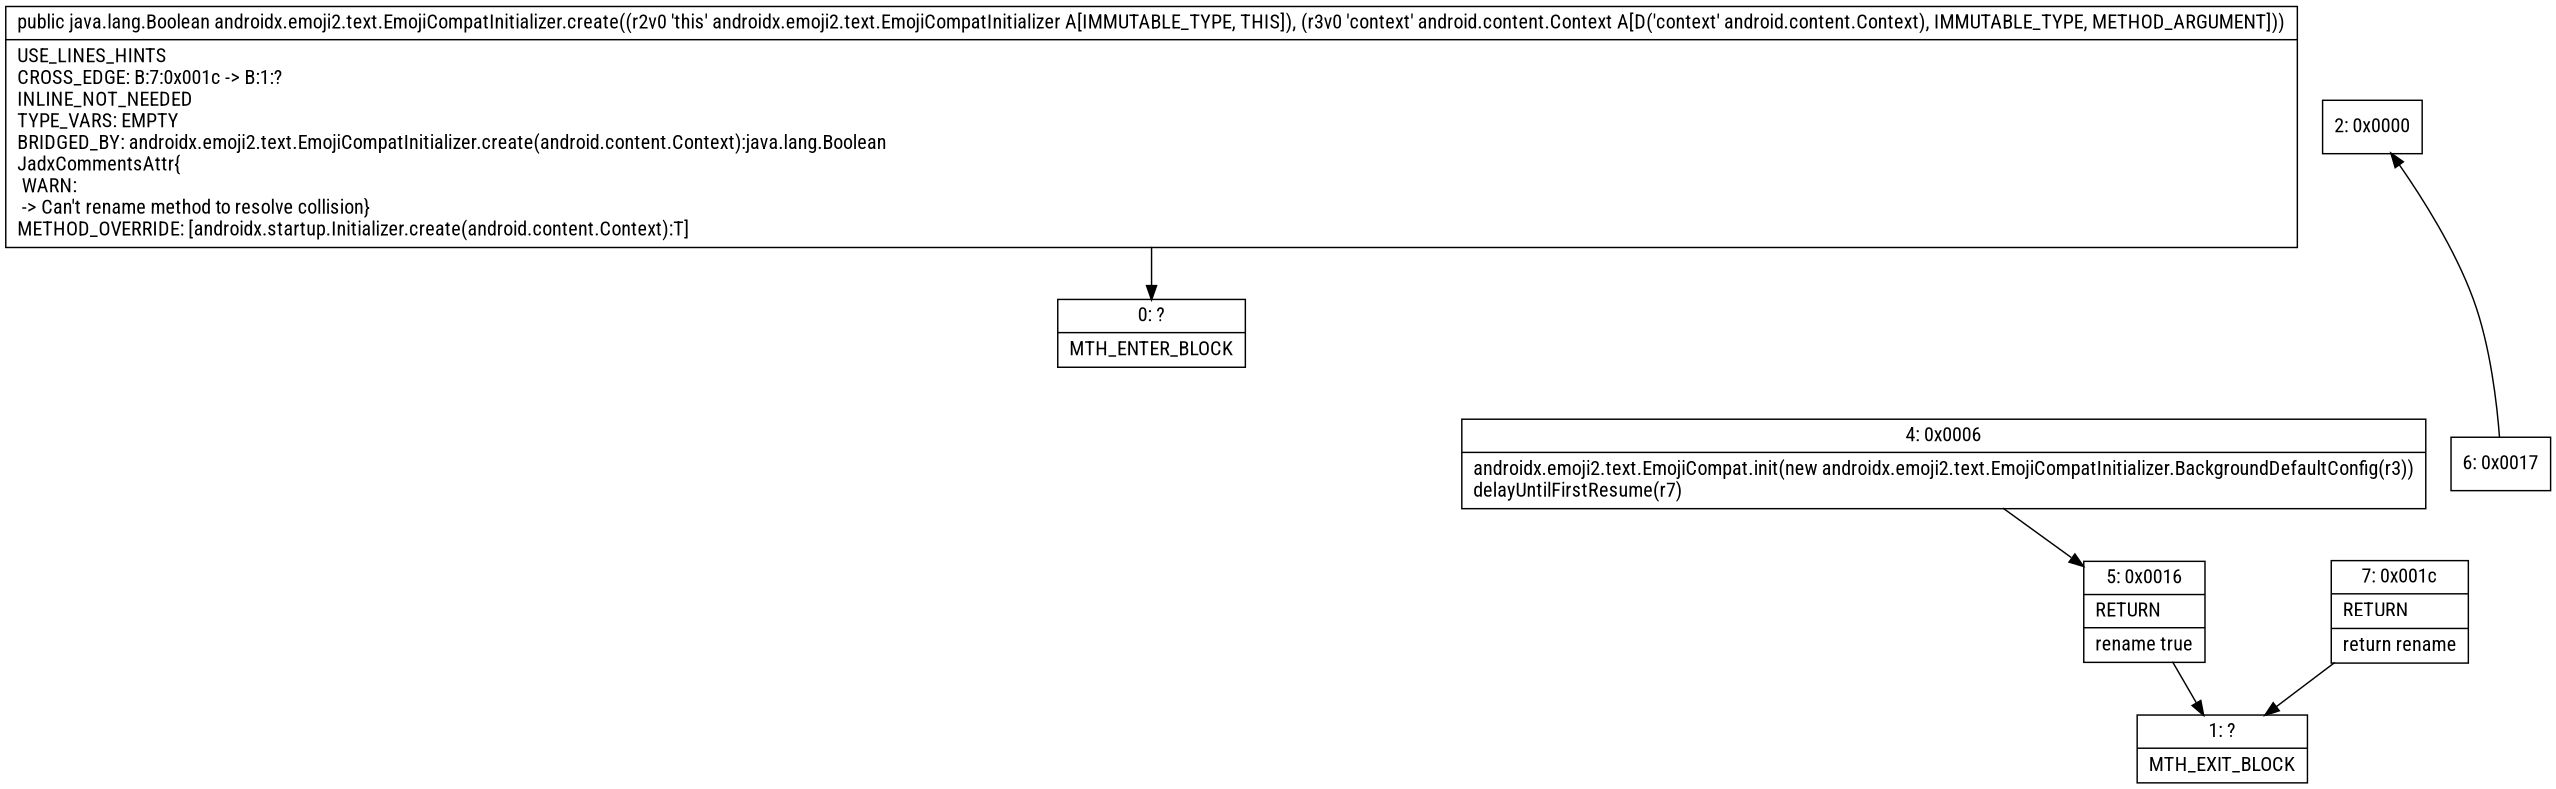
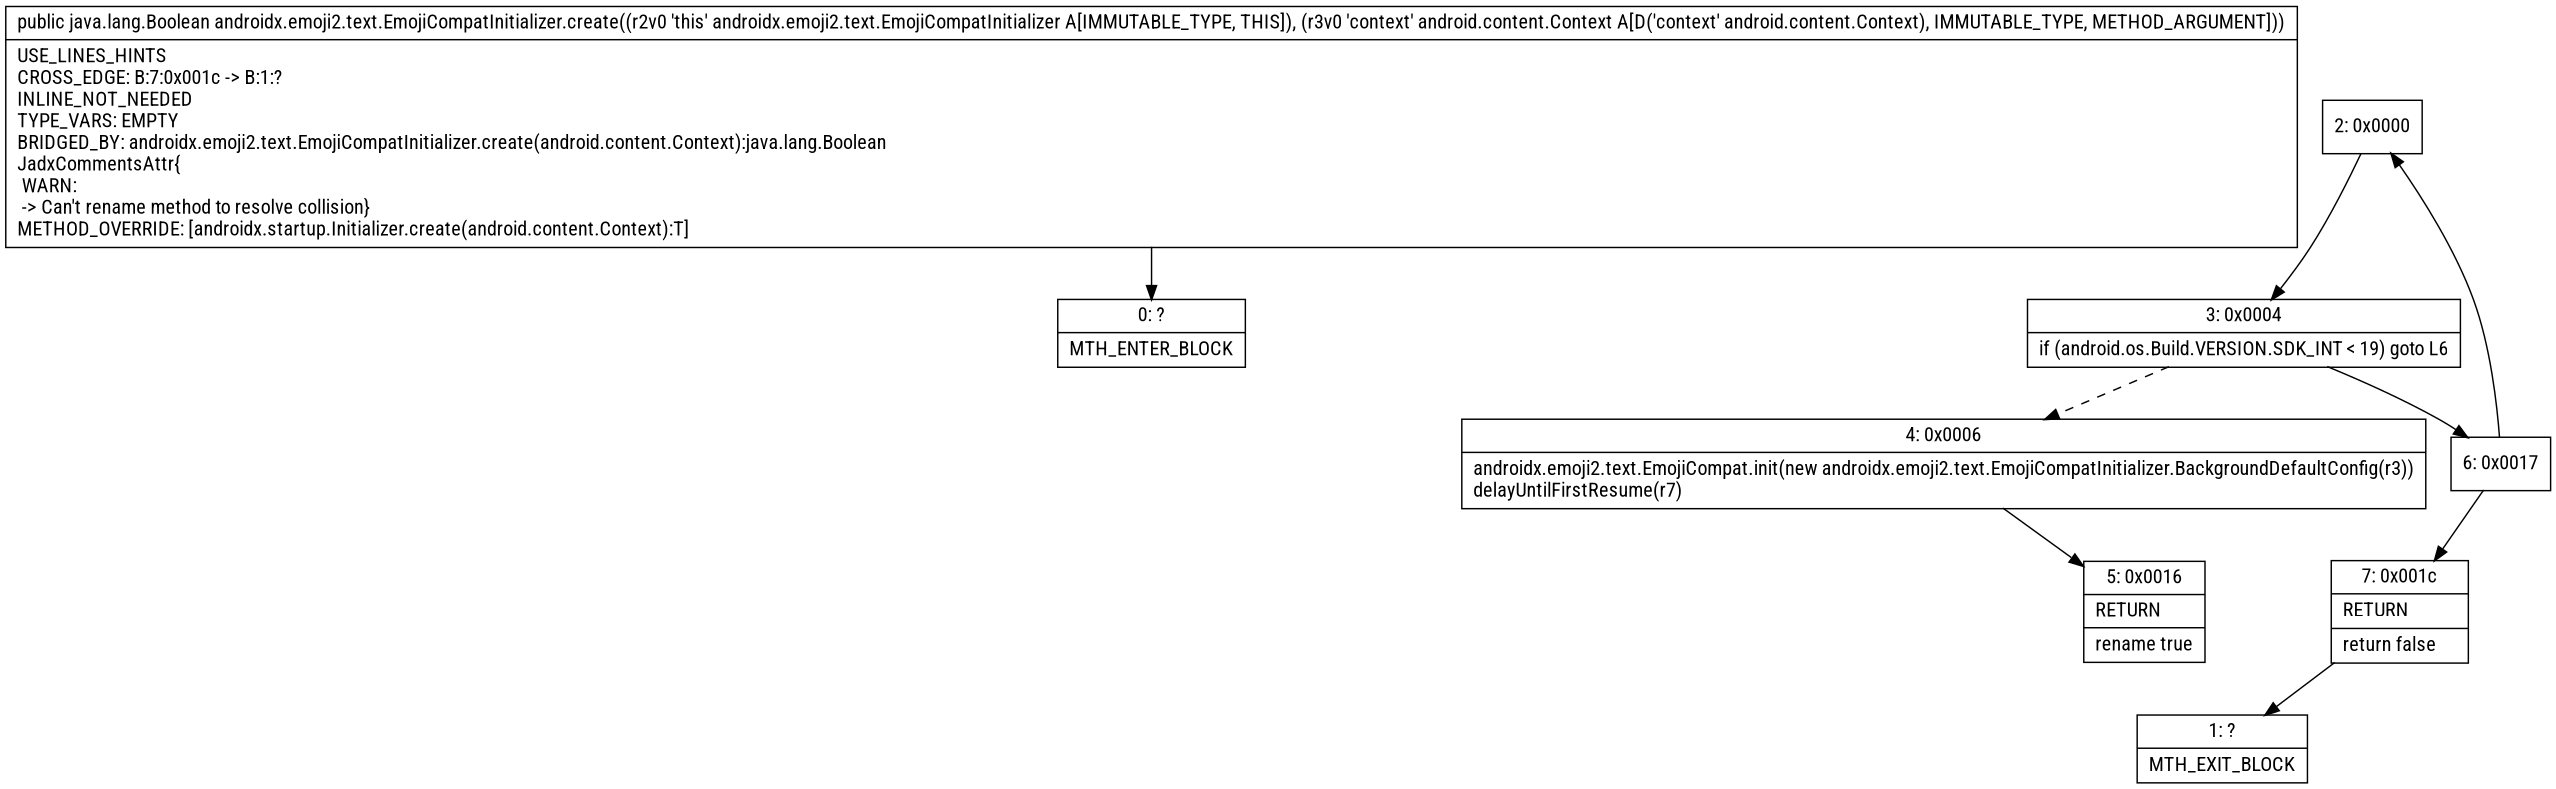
none -> (2244, 333)
none -> (2463, 519)
(2400, 645) -> (2390, 645)
(2184, 682) -> none
